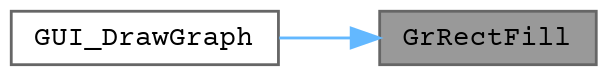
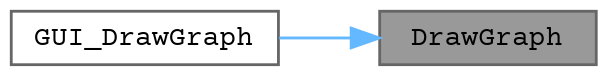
(488, 38) -> (488, 38)
